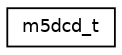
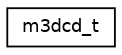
(61, 27) -> (61, 27)
